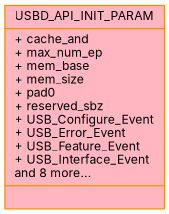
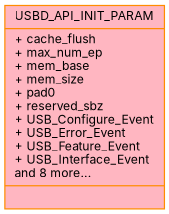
(52, 40) -> (55, 40)
